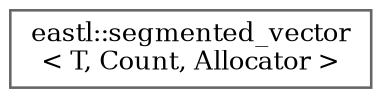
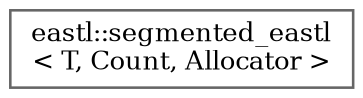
(191, 49) -> (182, 49)
